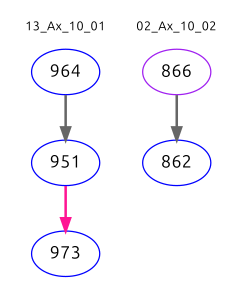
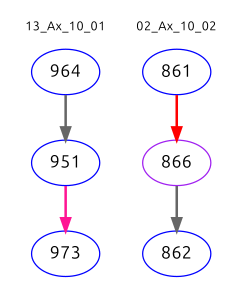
none -> (177, 72)
